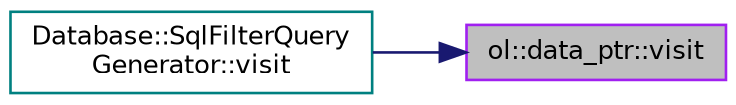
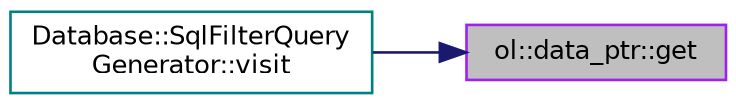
(596, 52) -> (596, 52)
